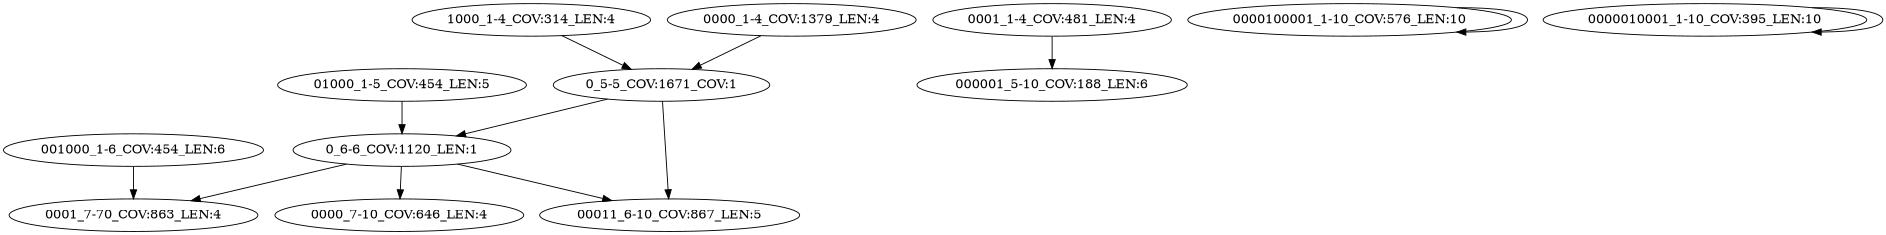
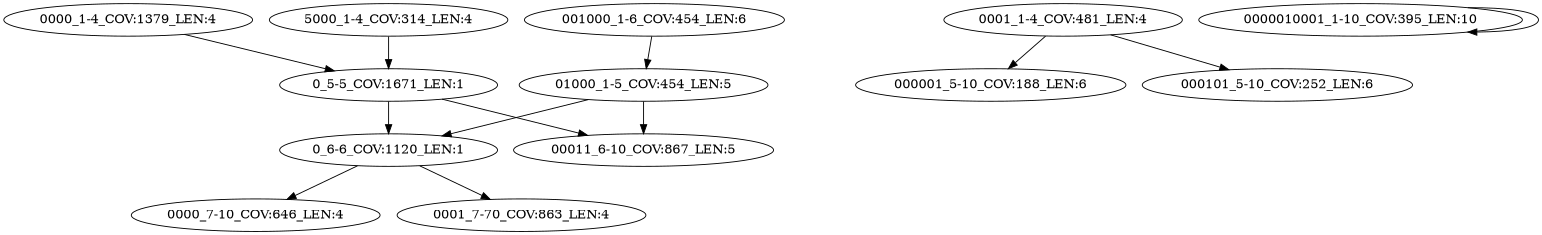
(531, 20) -> (389, 20)
(1350, 20) -> none
(662, 85) -> (389, 85)
none -> (1277, 85)
(133, 178) -> (650, 48)
(530, 181) -> (644, 113)
